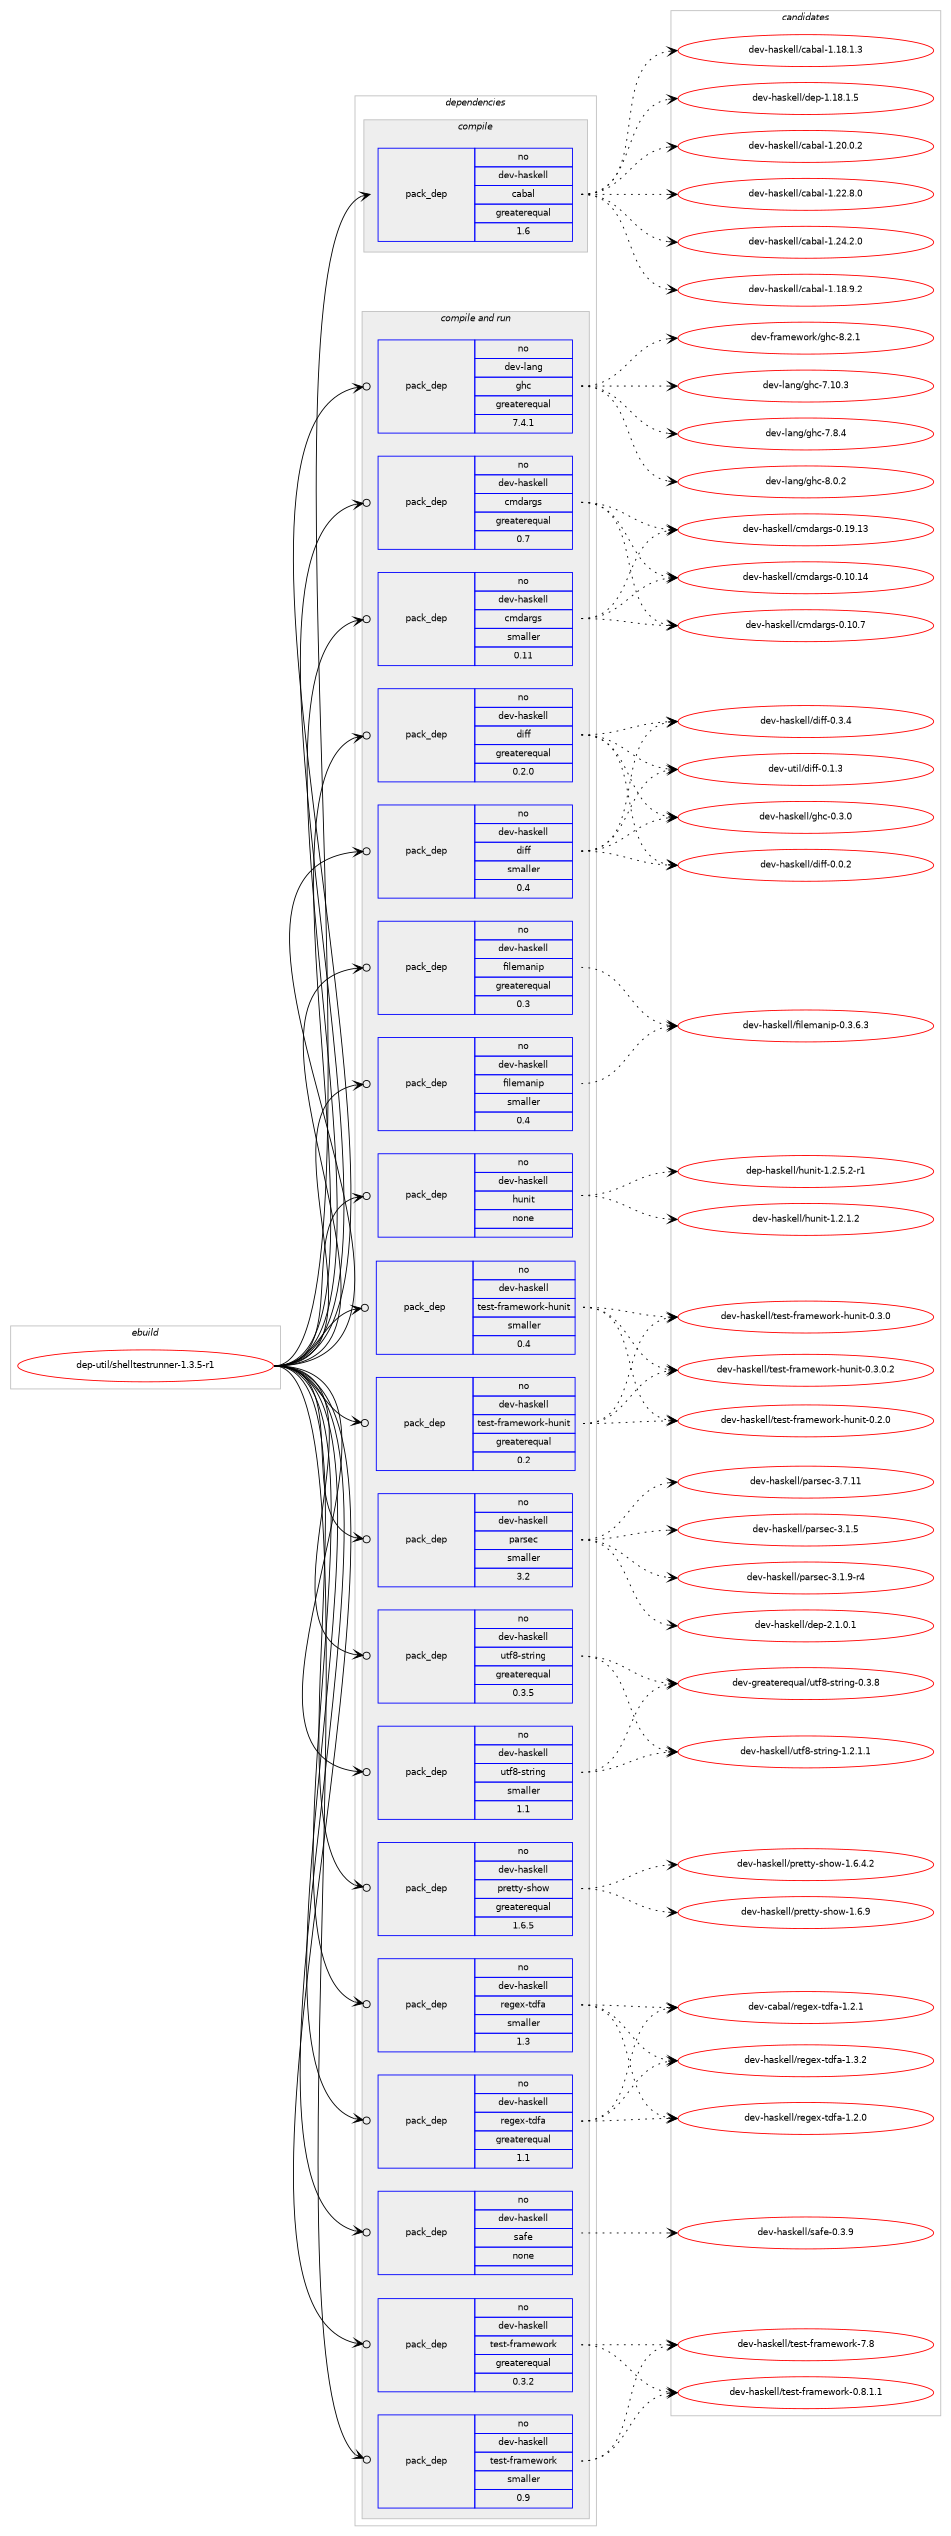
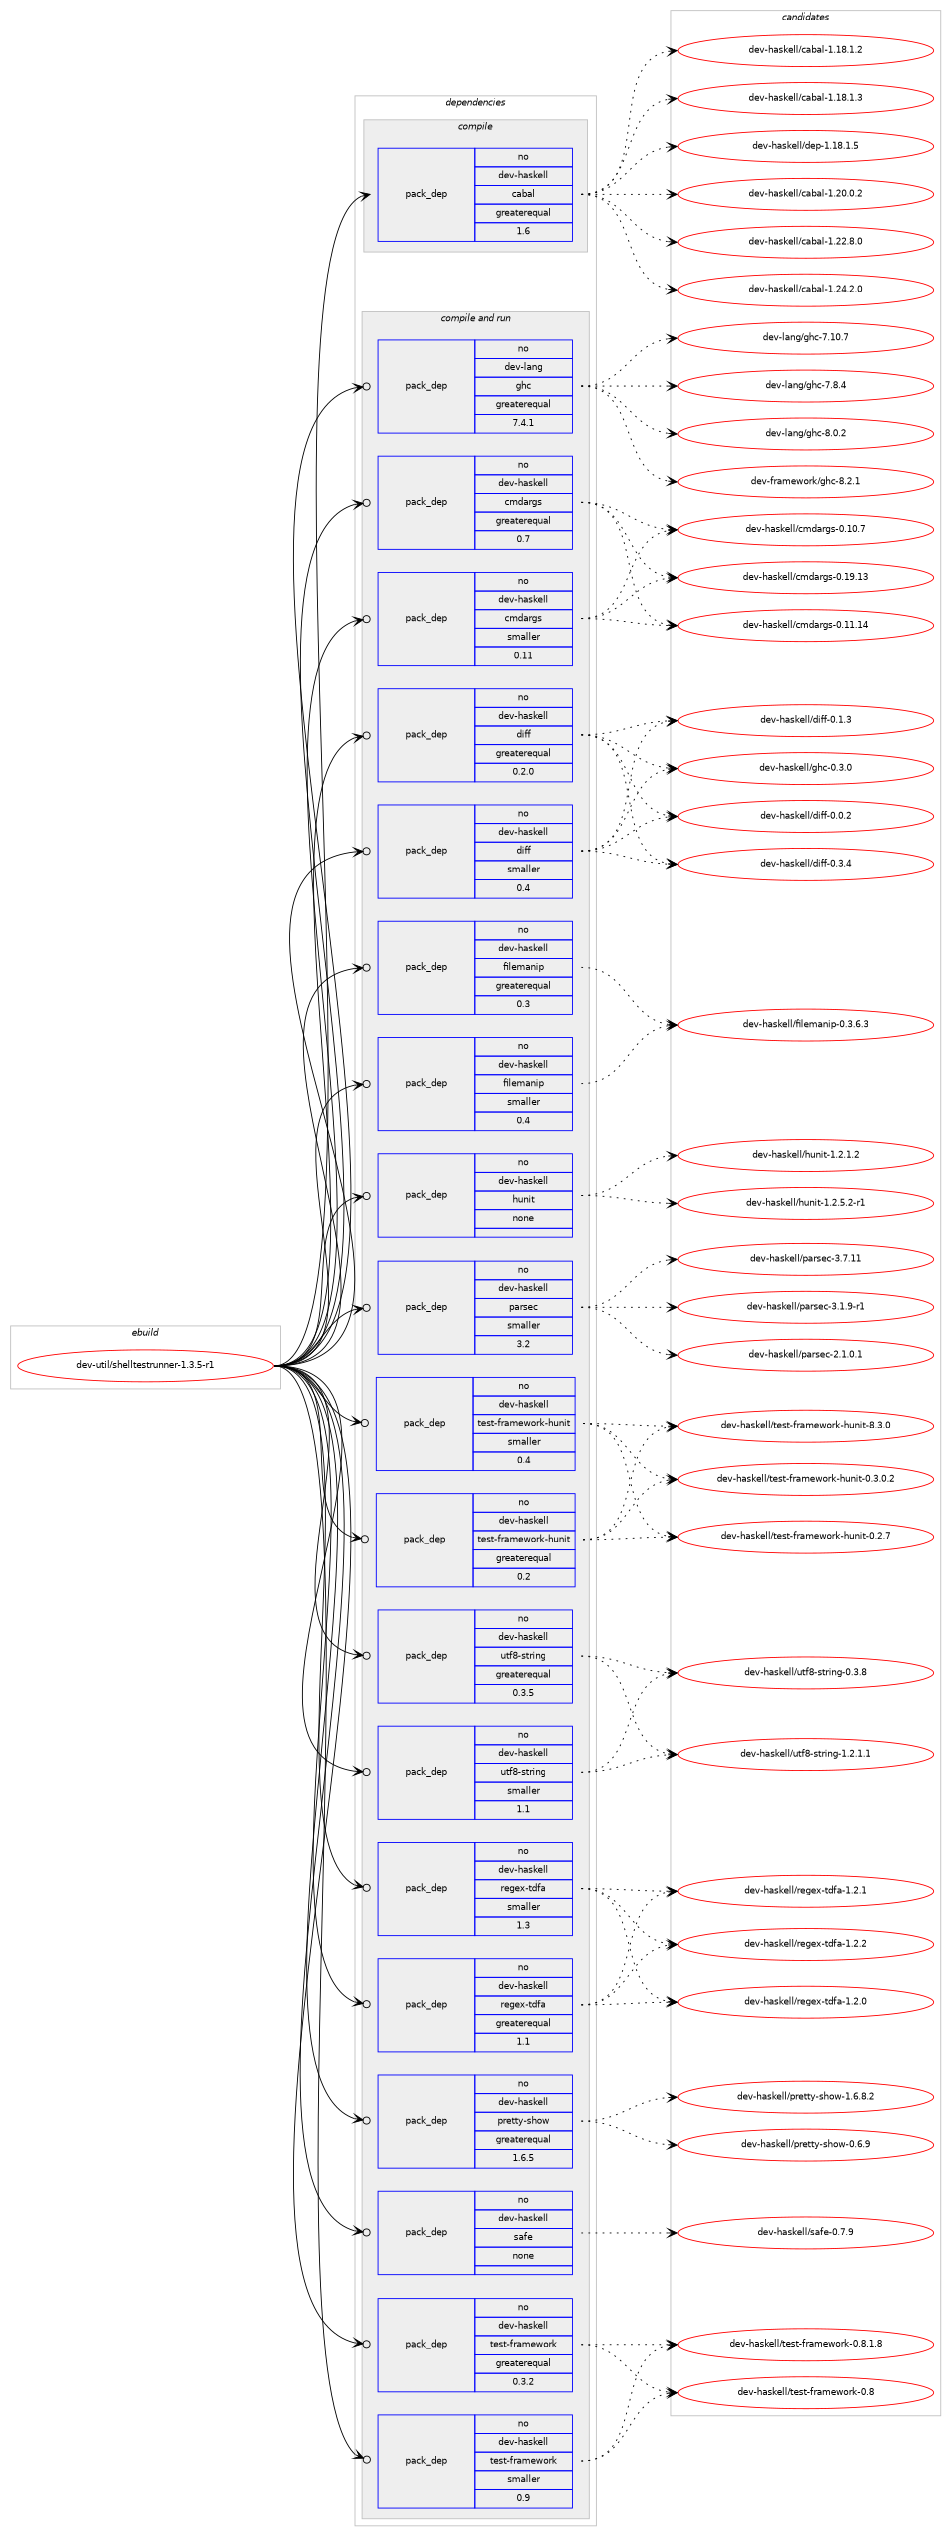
(806, 290) -> (806, 51)
(806, 386) -> (806, 338)
(806, 578) -> (806, 626)
(806, 769) -> (806, 721)
(806, 1172) -> (806, 1203)
(806, 1317) -> (806, 1426)
(146, 1366) -> (146, 1366)
(806, 1421) -> (806, 1537)
(806, 1530) -> none
(806, 1578) -> (806, 1307)
(806, 1626) -> (806, 1355)
(806, 1684) -> (806, 1673)
(806, 1865) -> (806, 2097)
(806, 1913) -> (806, 2145)
(806, 2008) -> (806, 1891)
(806, 2061) -> (806, 1945)
(806, 2233) -> (806, 2233)
(806, 2345) -> (806, 2393)
(806, 2393) -> (806, 2345)
